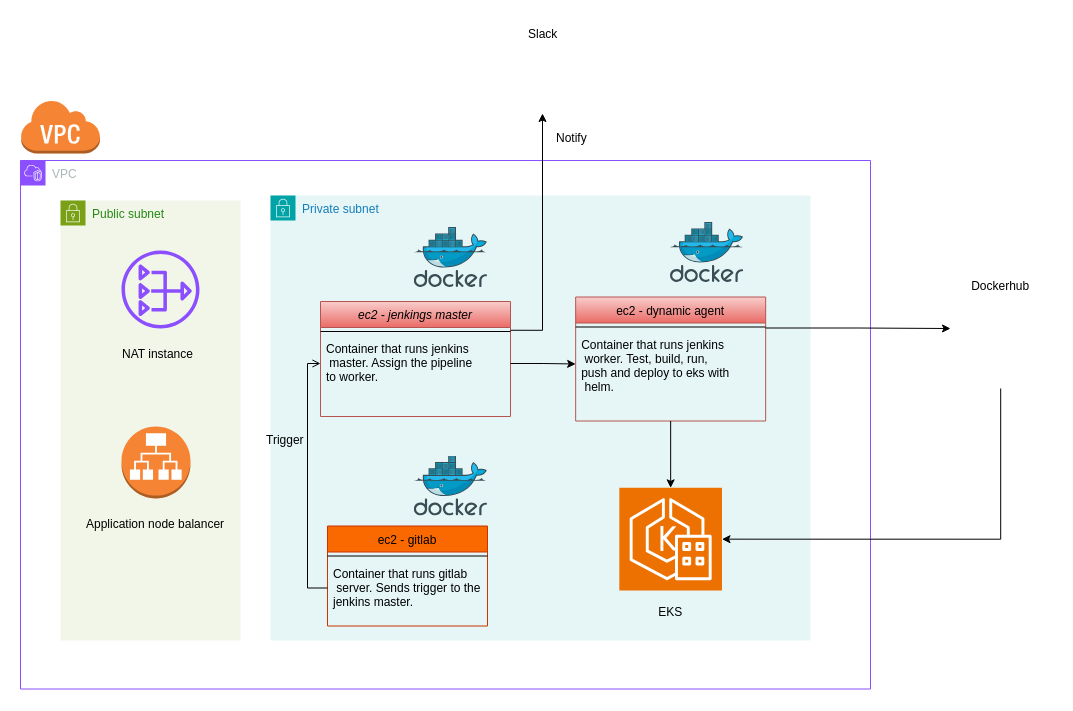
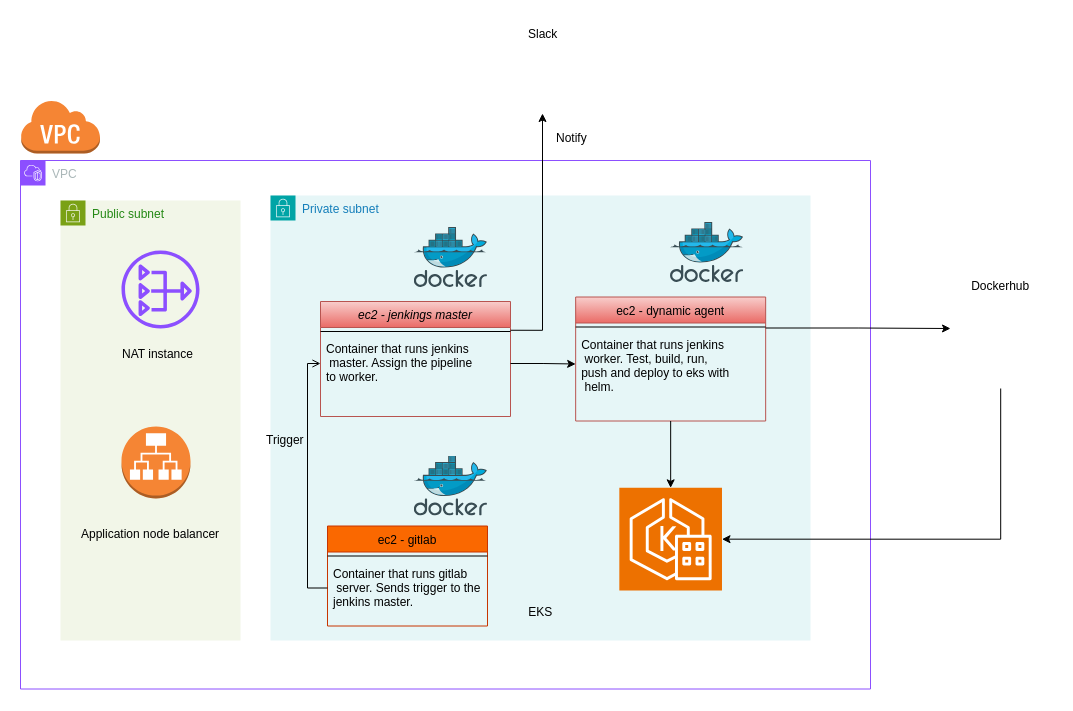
(161, 539) -> (156, 549)
(671, 612) -> (541, 612)
